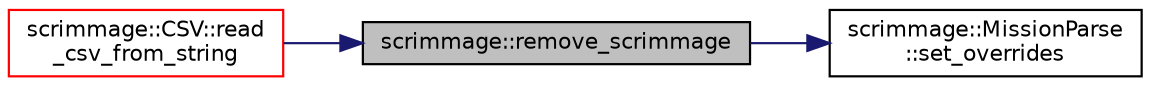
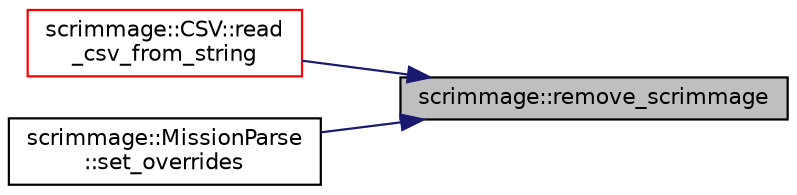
(779, 43) -> (361, 127)
